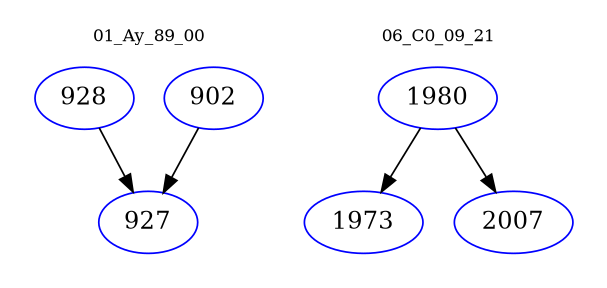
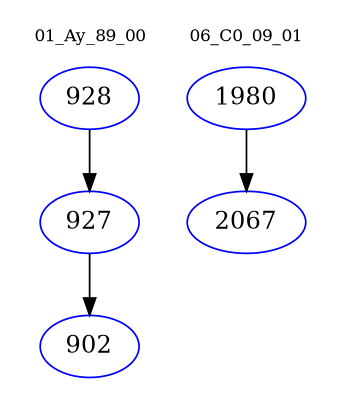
(439, 37) -> (246, 37)
(185, 153) -> (90, 276)
(364, 222) -> none
(514, 222) -> (246, 222)
